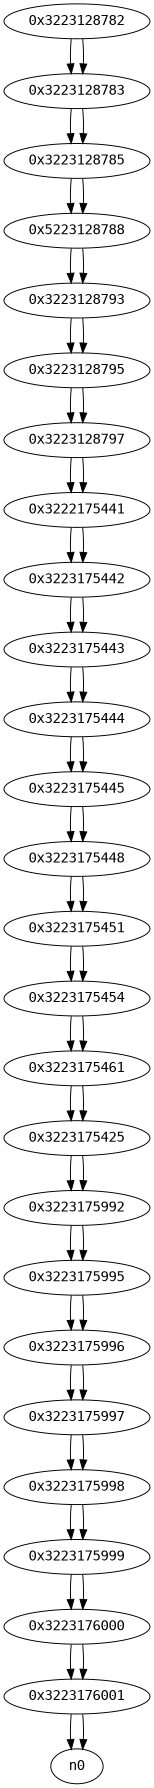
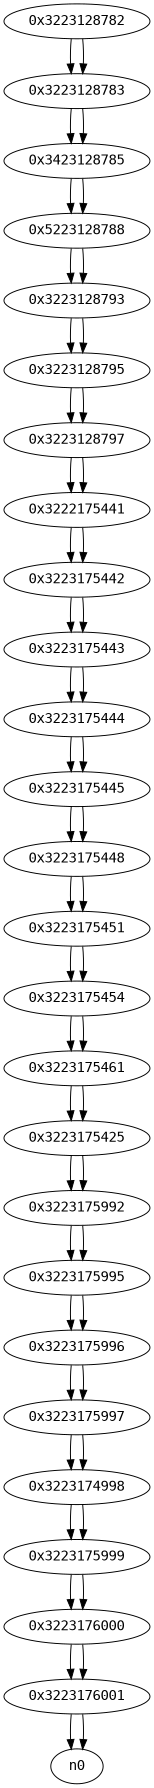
(77, 161) -> (77, 161)
(77, 1487) -> (77, 1487)
